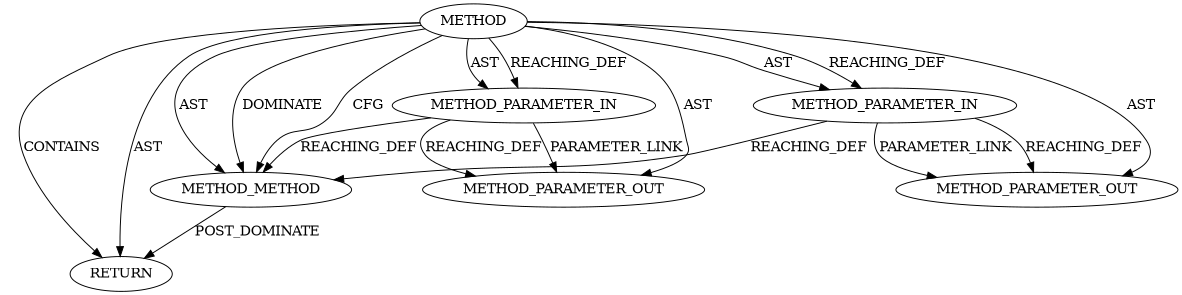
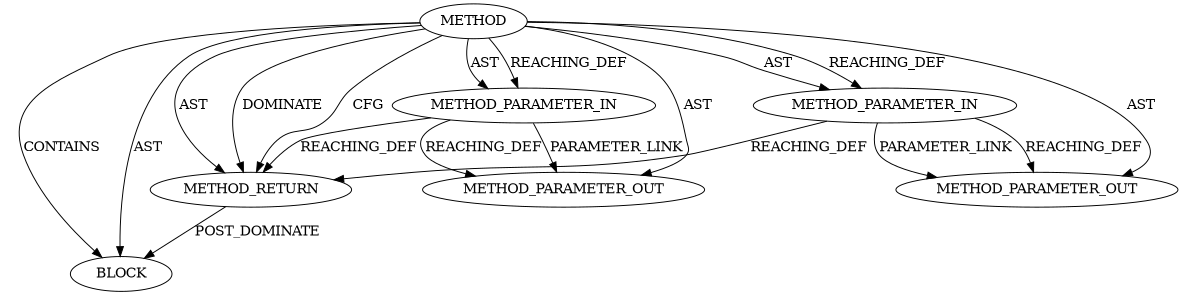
(251, 190) -> (251, 190)
(121, 274) -> (121, 274)
